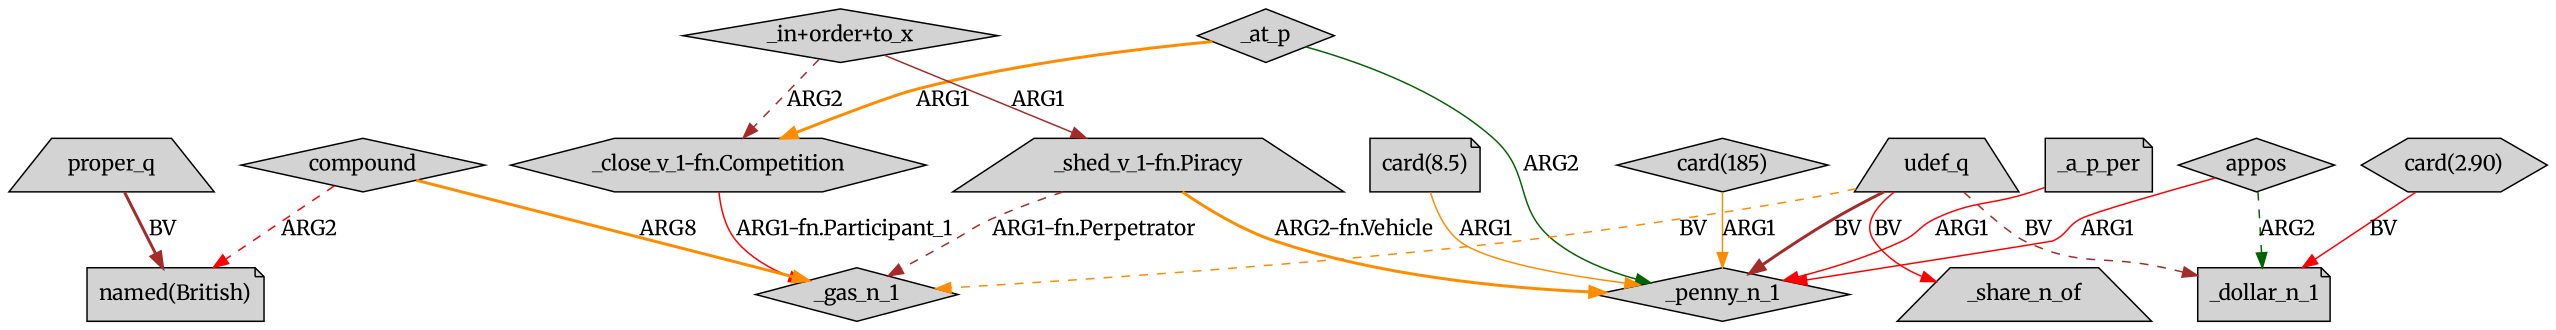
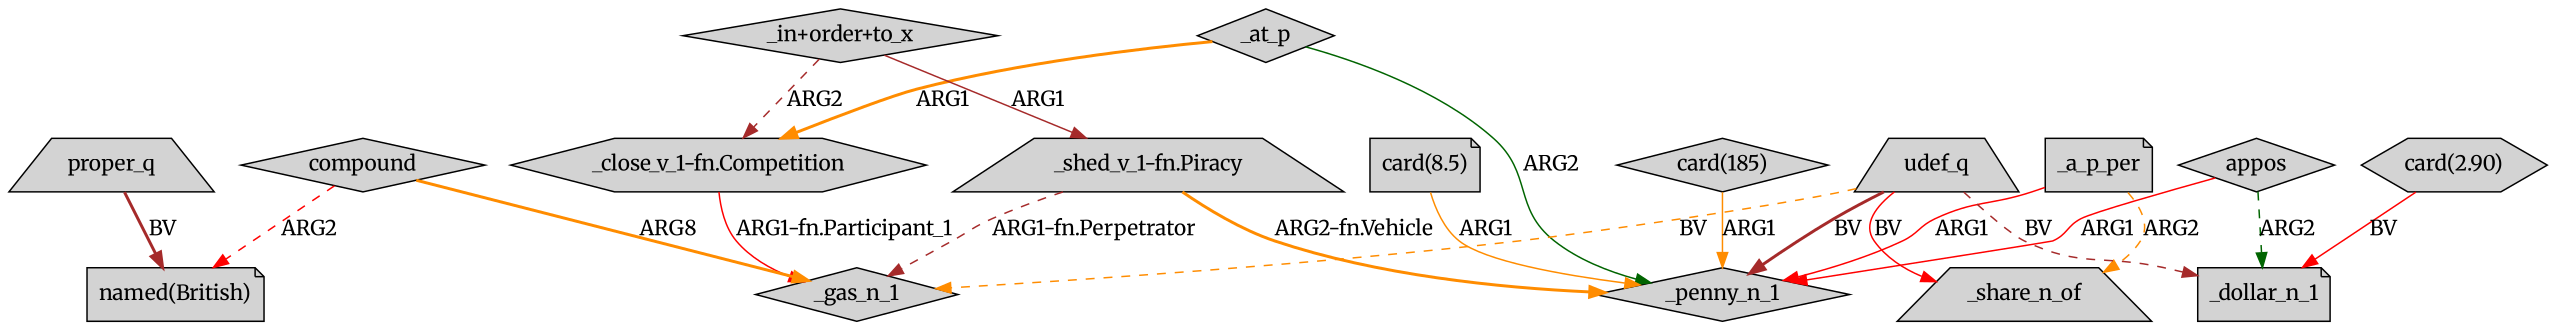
none -> (2144, 232)
